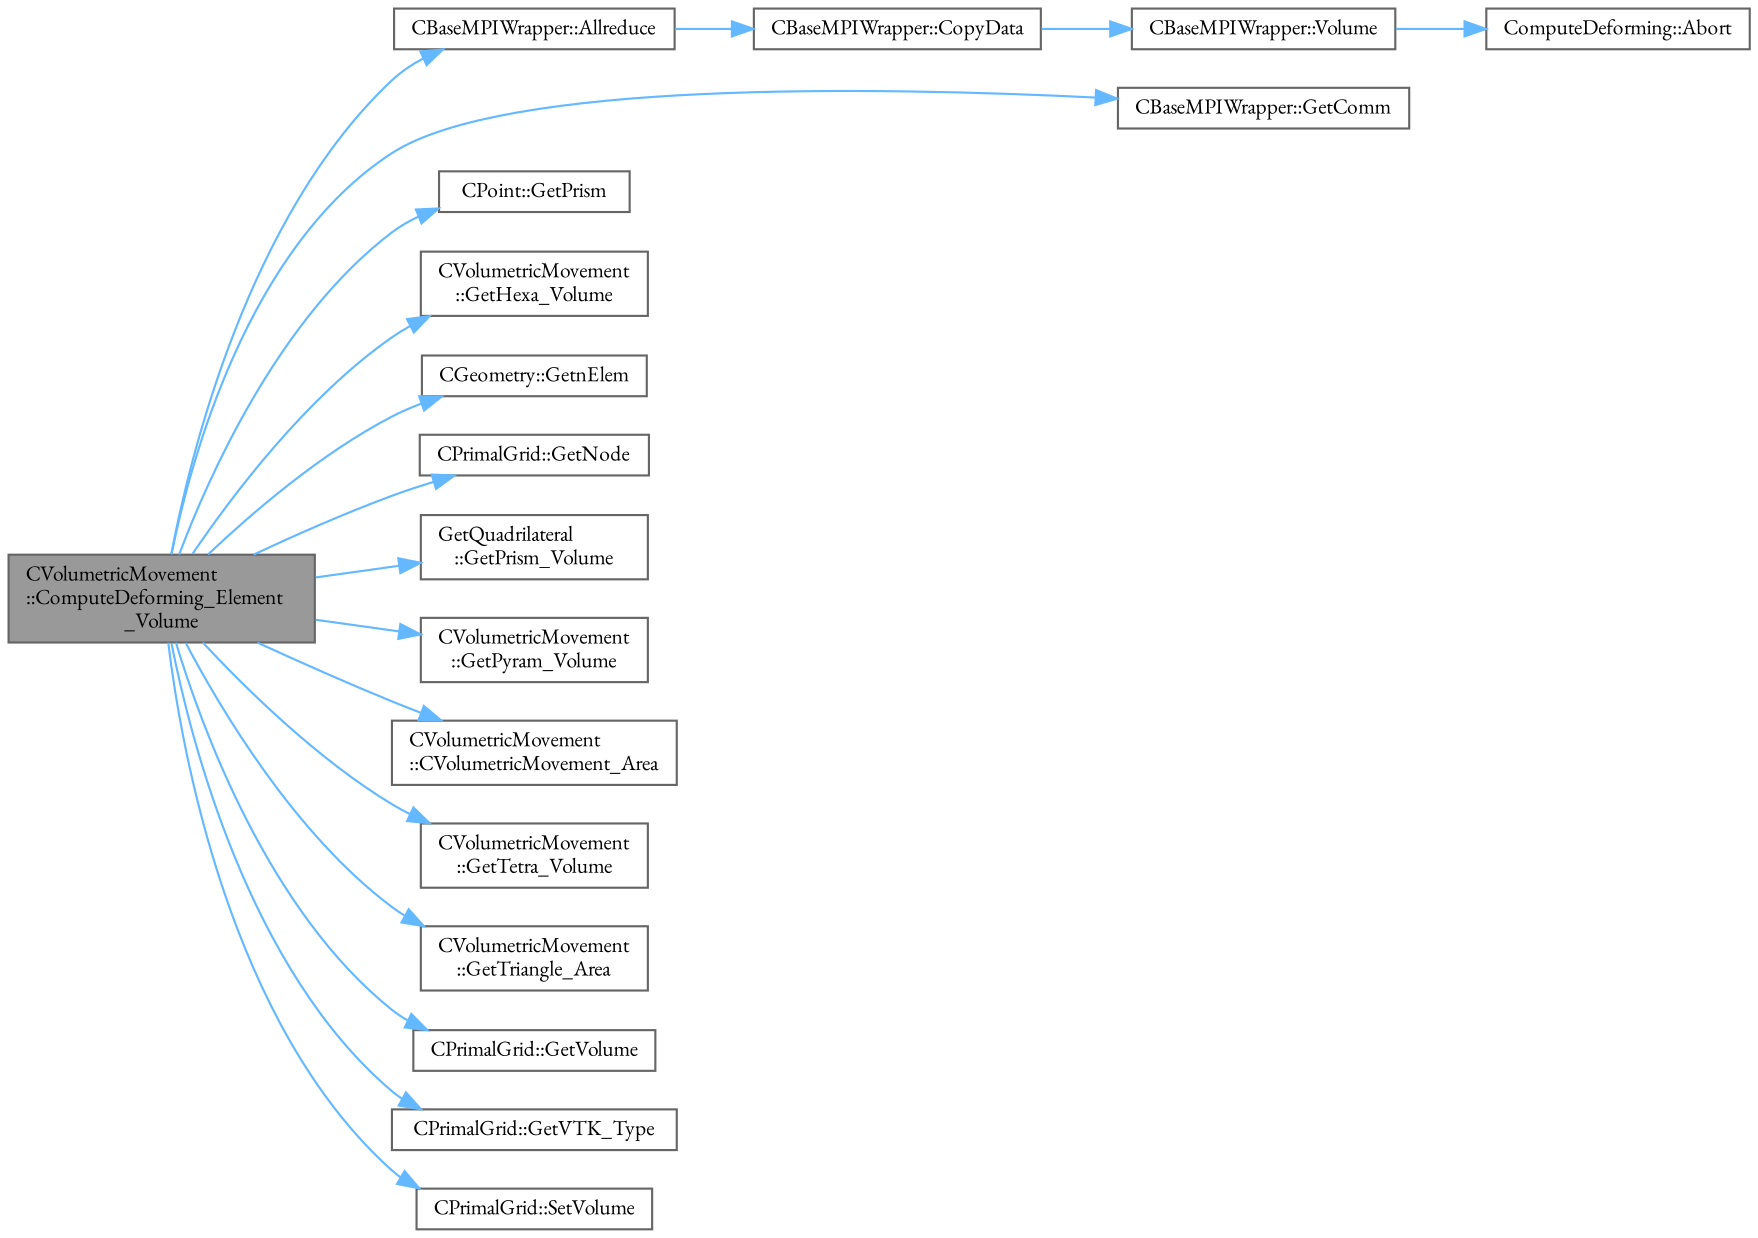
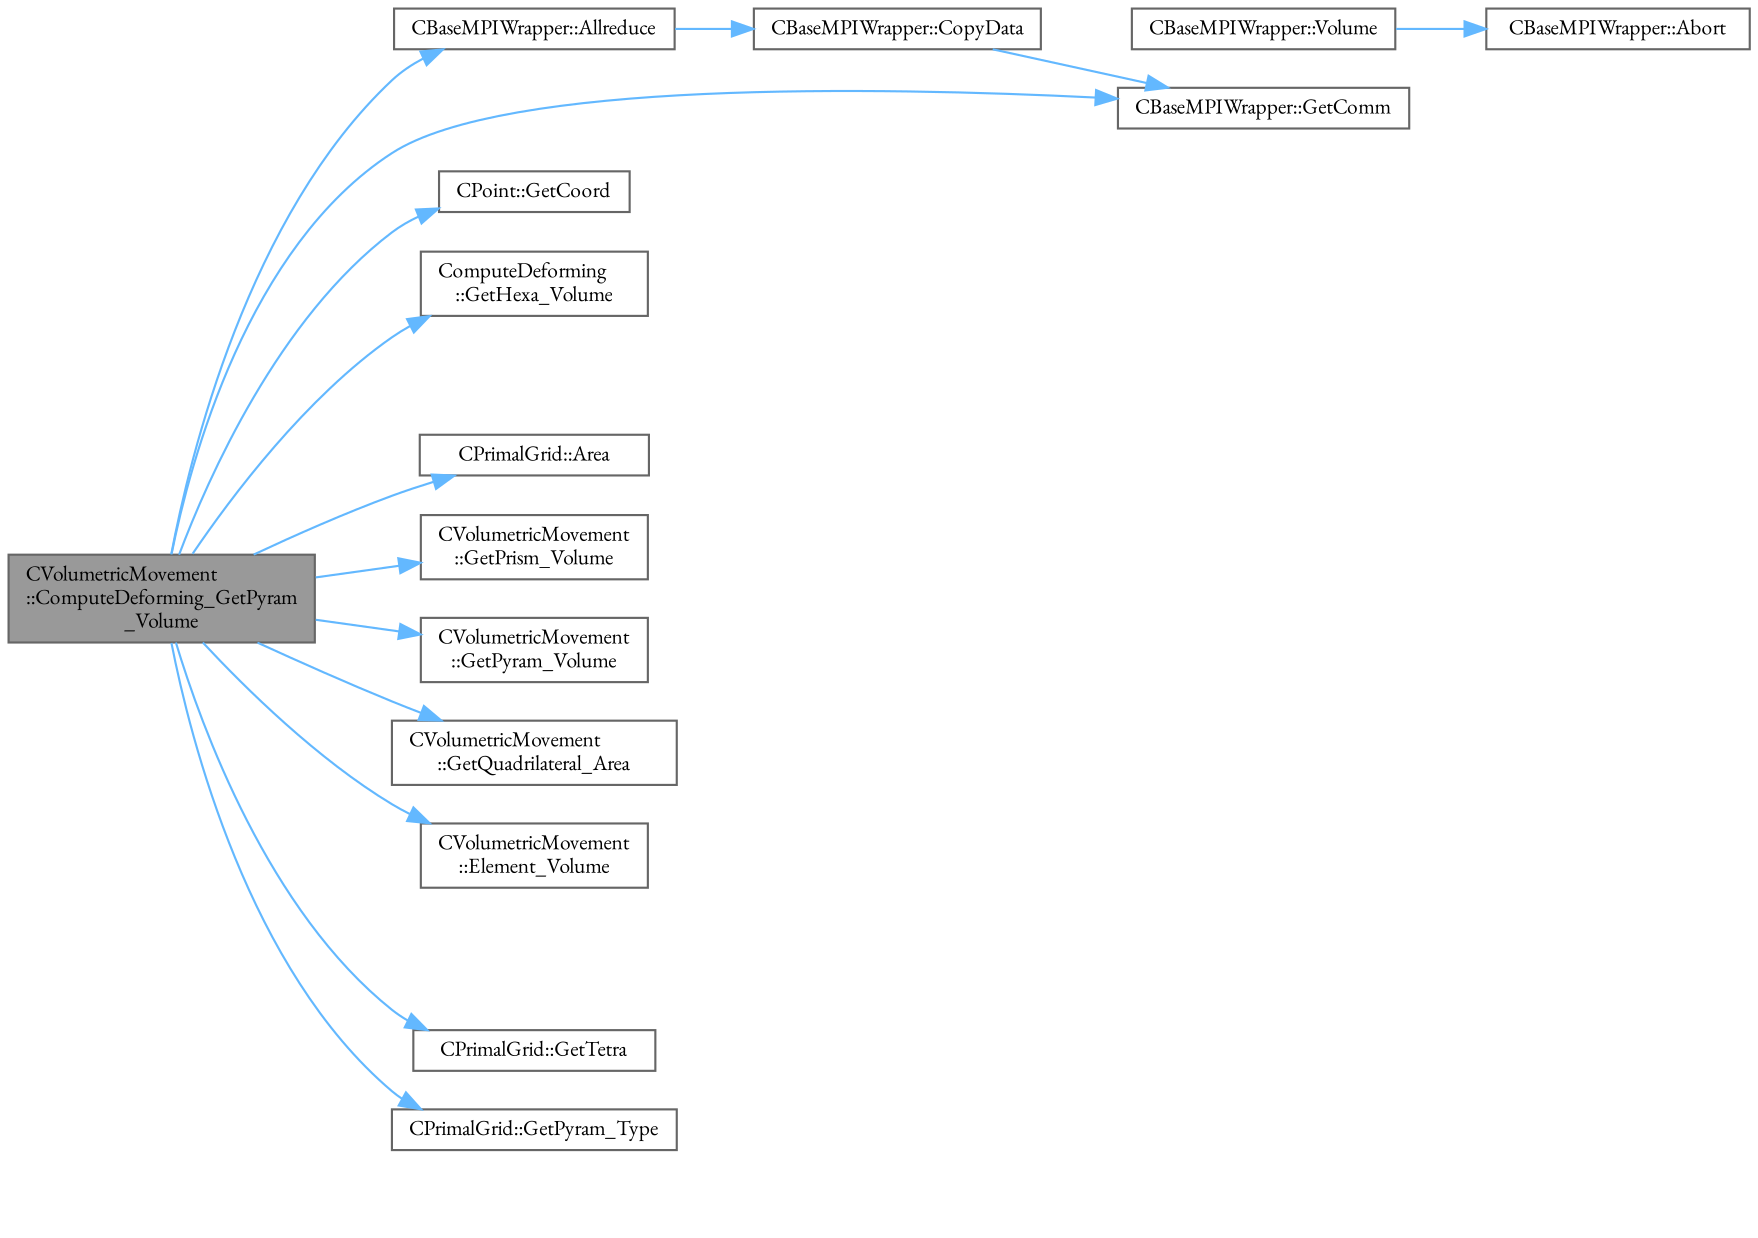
(1076, 29) -> (1070, 66)
(1618, 29) -> (1618, 29)
(534, 192) -> (534, 192)
(534, 284) -> (534, 284)
(534, 376) -> none
(534, 455) -> (534, 455)
(534, 547) -> (534, 547)
(162, 599) -> (162, 599)
(534, 753) -> (534, 753)
(534, 856) -> (534, 856)
(534, 958) -> none
(534, 1050) -> (534, 1050)
(534, 1130) -> (534, 1130)
(534, 1209) -> none
